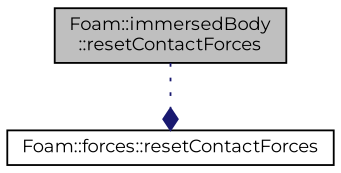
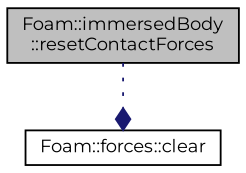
(171, 148) -> (123, 148)
